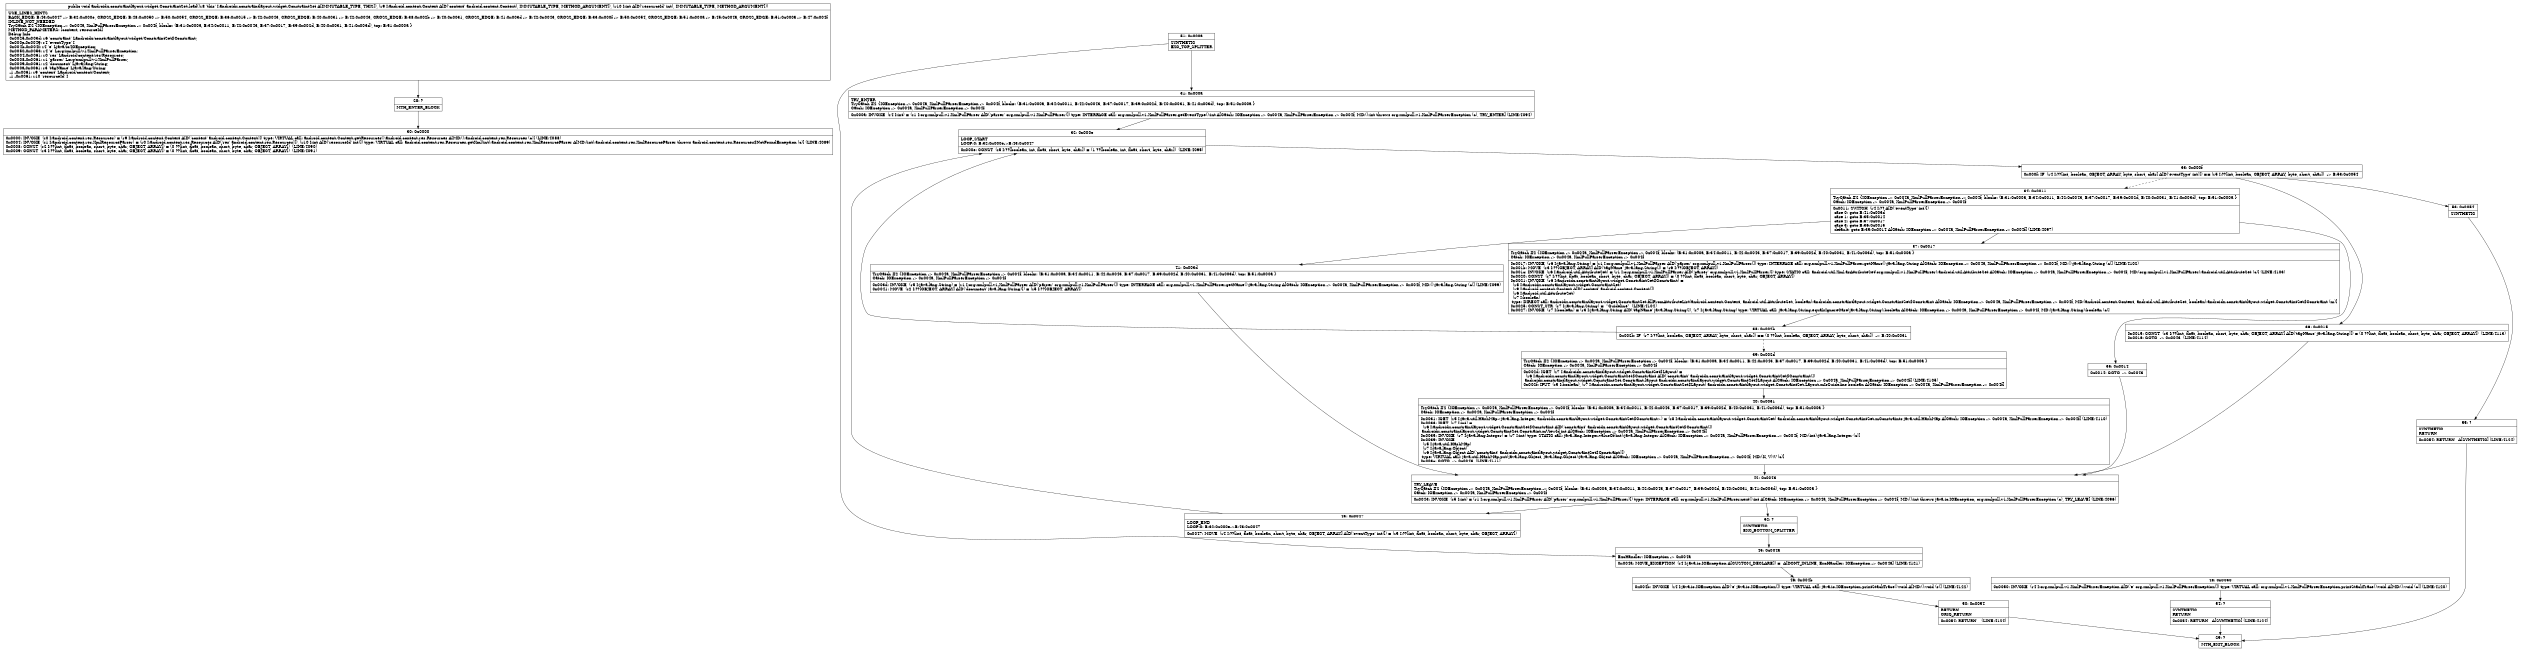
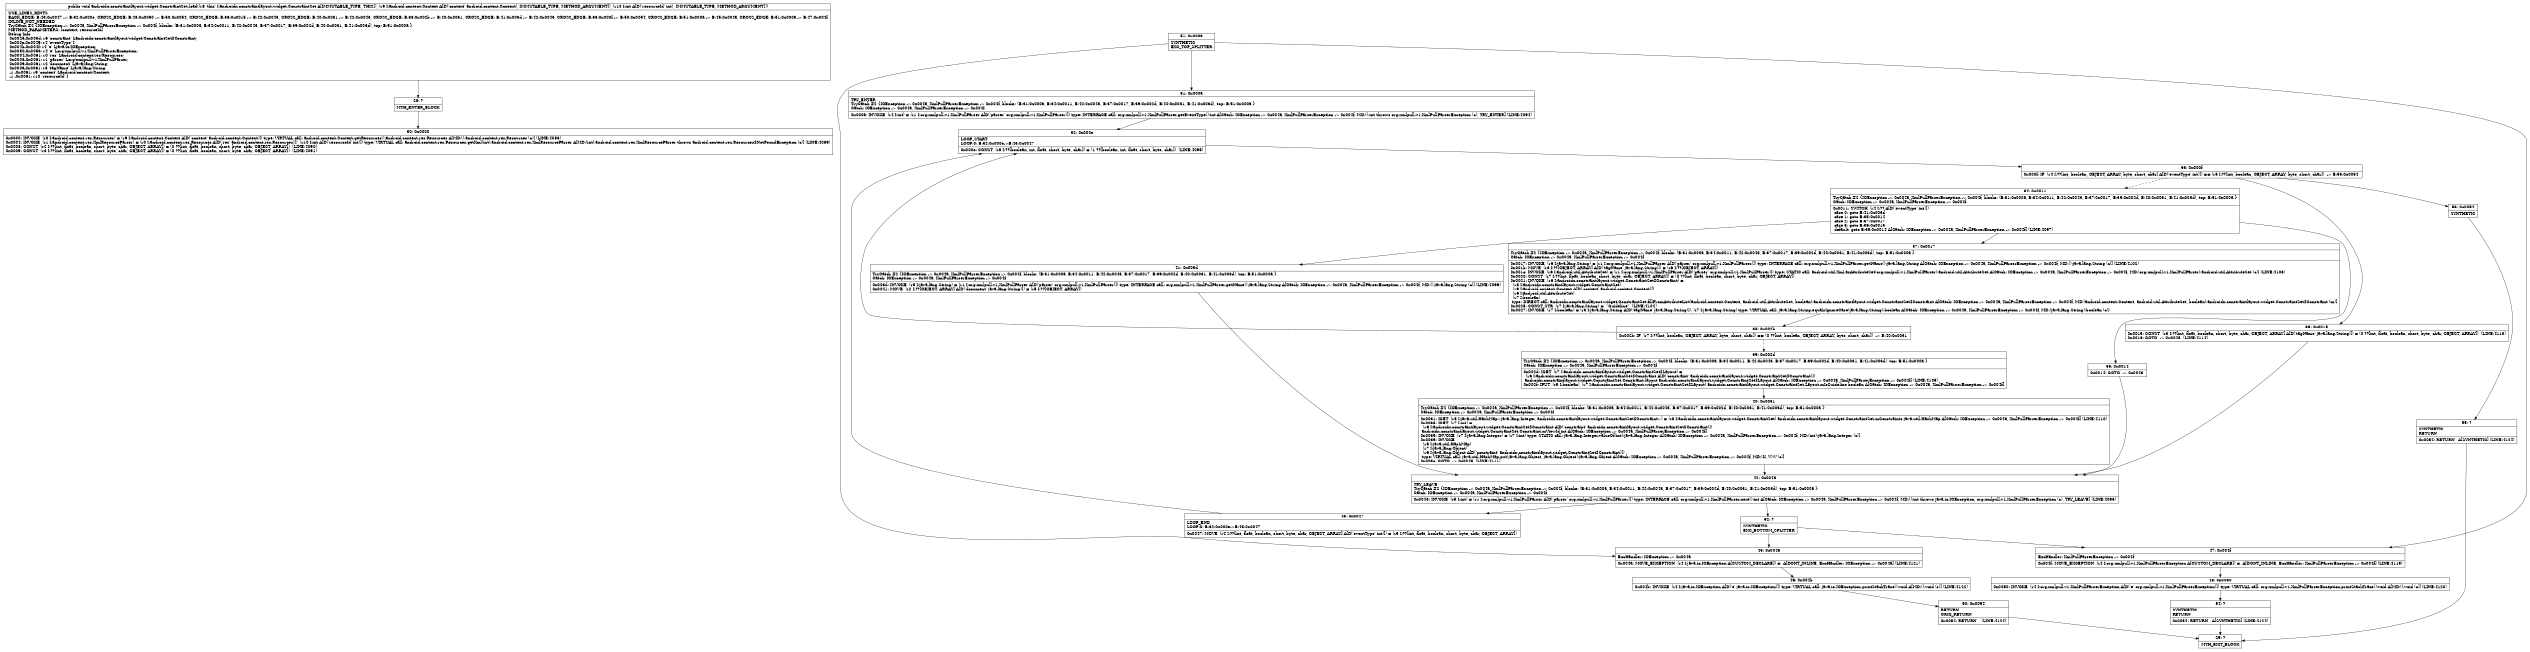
none -> (2220, 557)
